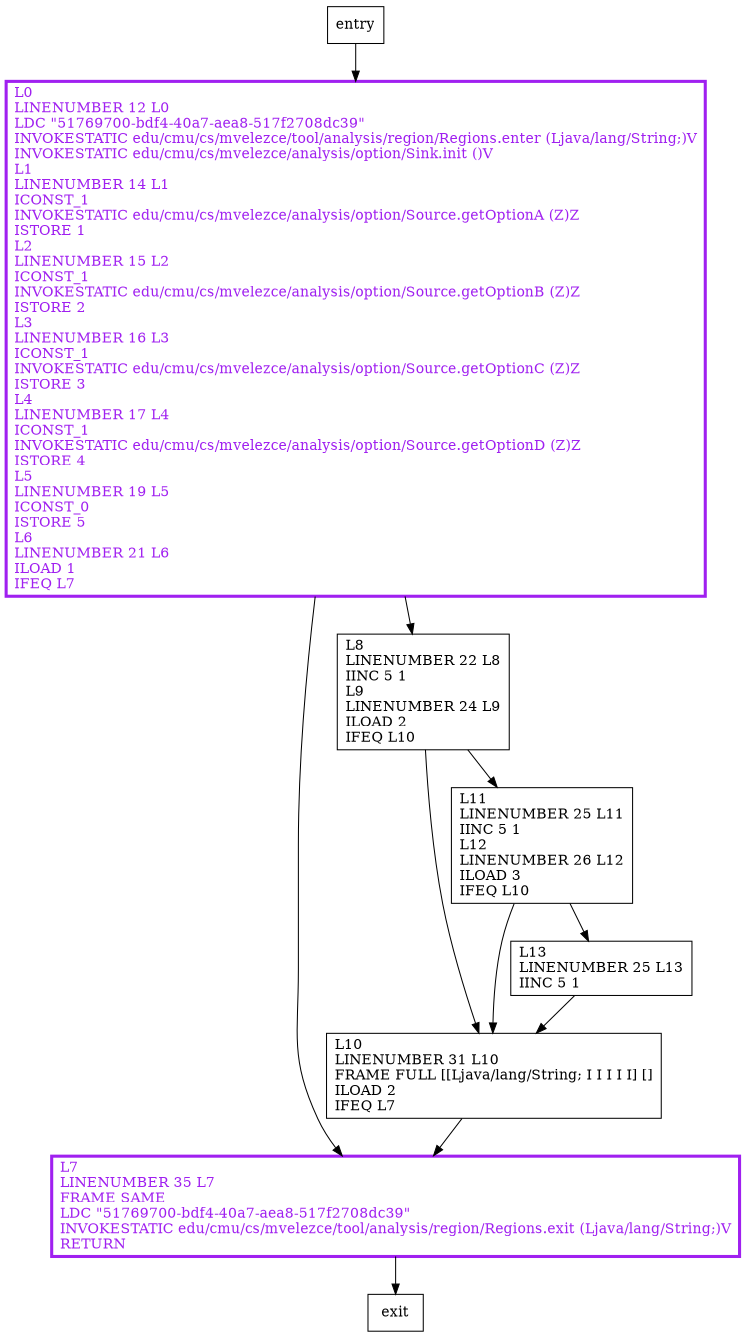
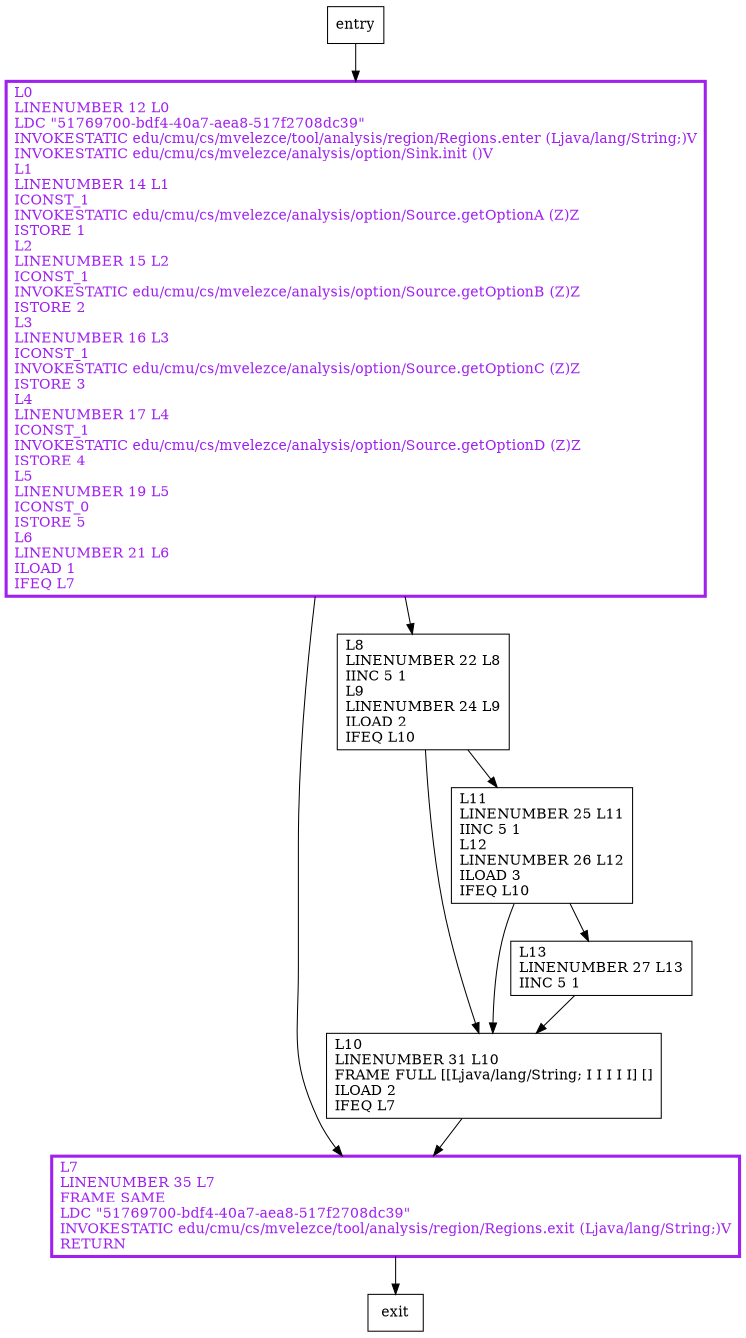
(601, 968) -> (601, 968)
